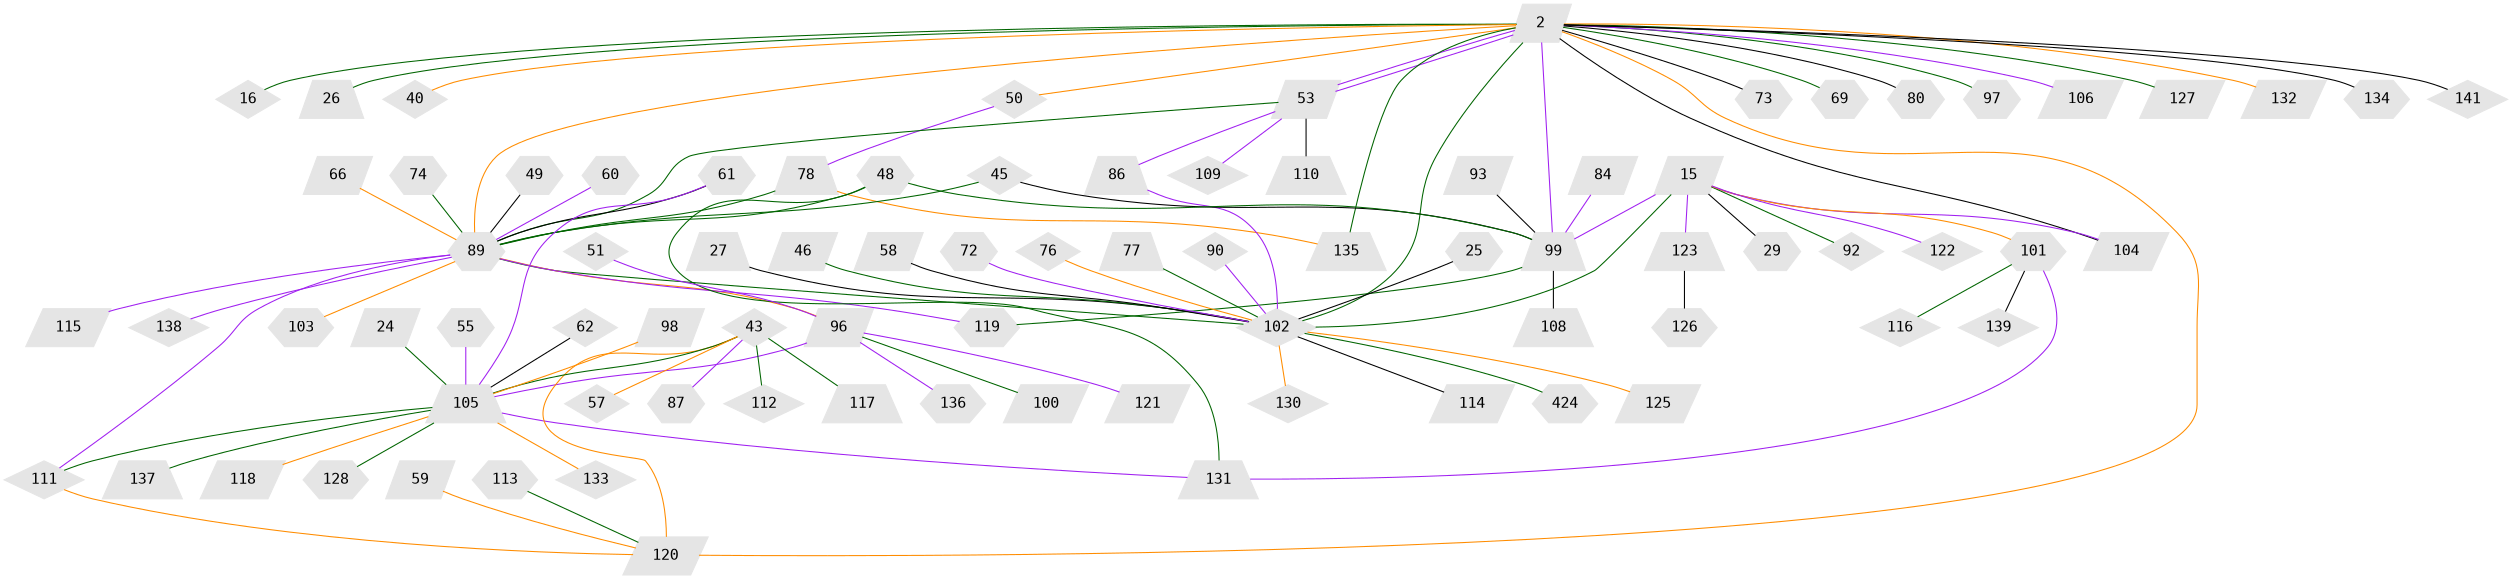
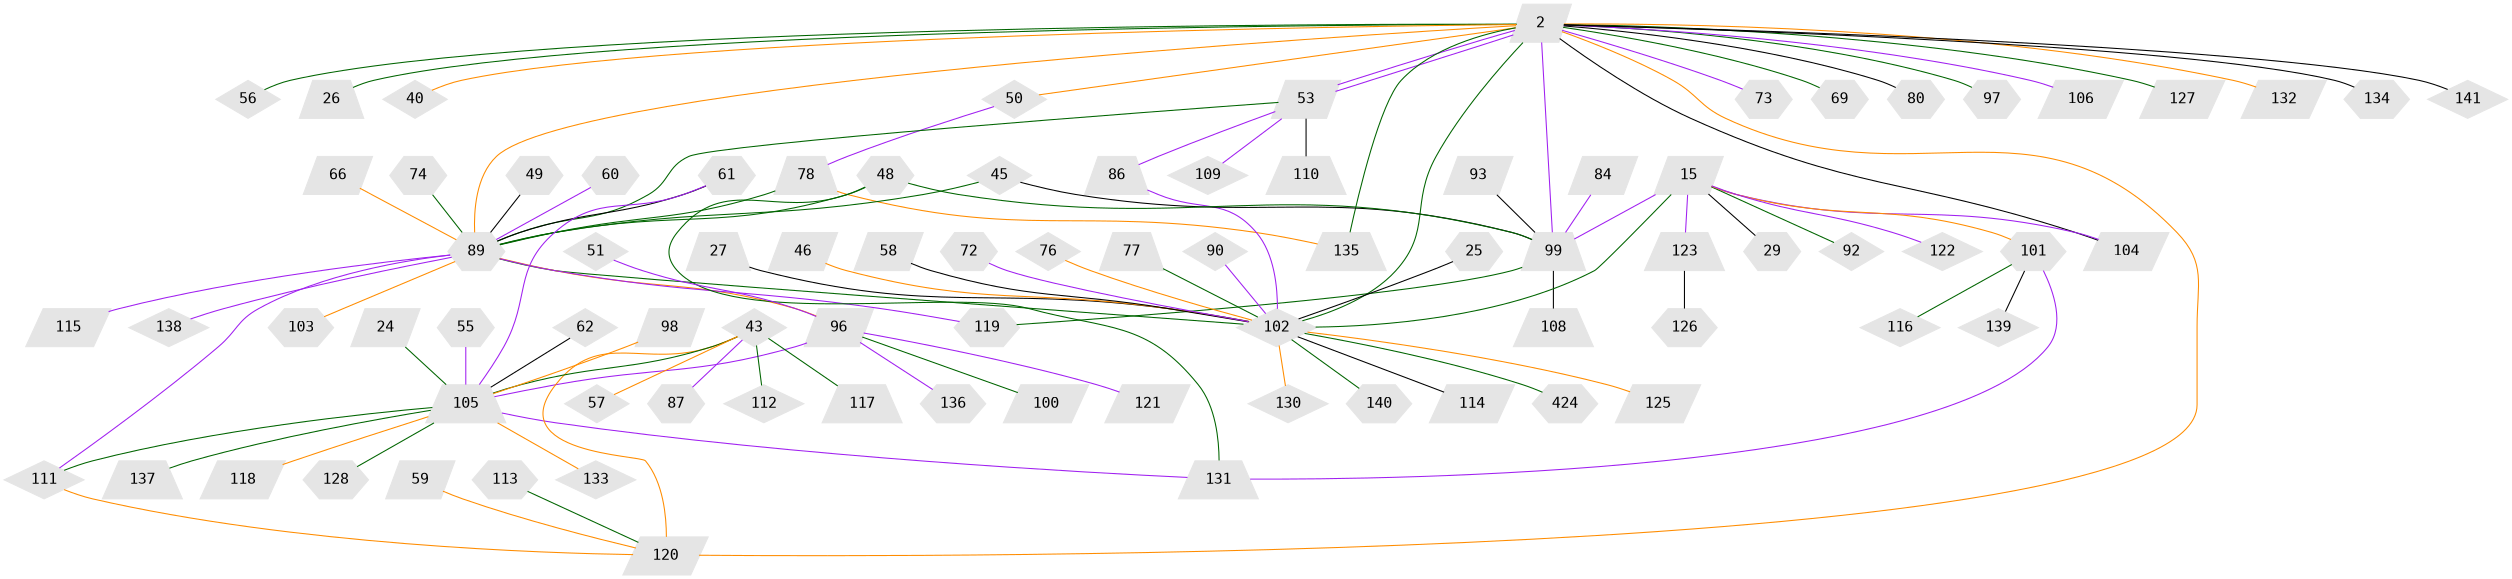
(1653, 58) -> (1653, 58)
(248, 99) -> (248, 99)
(940, 290) -> (940, 290)
none -> (1379, 404)
